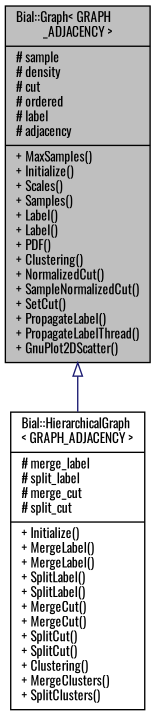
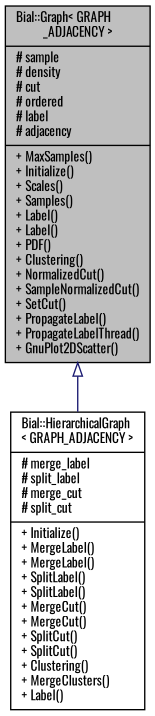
(61, 696) -> (42, 696)
